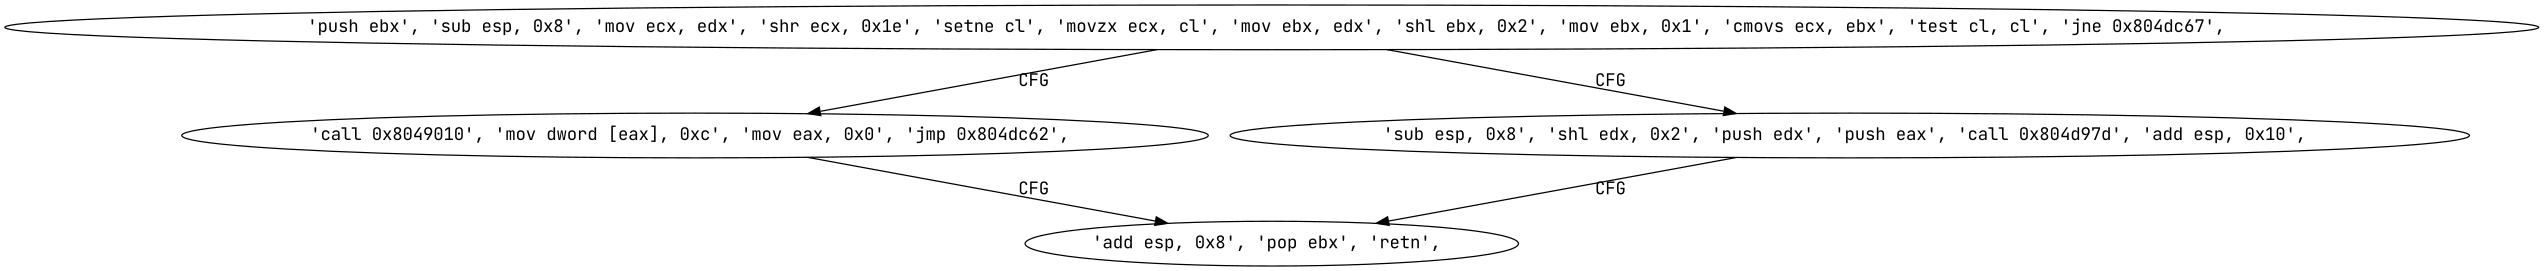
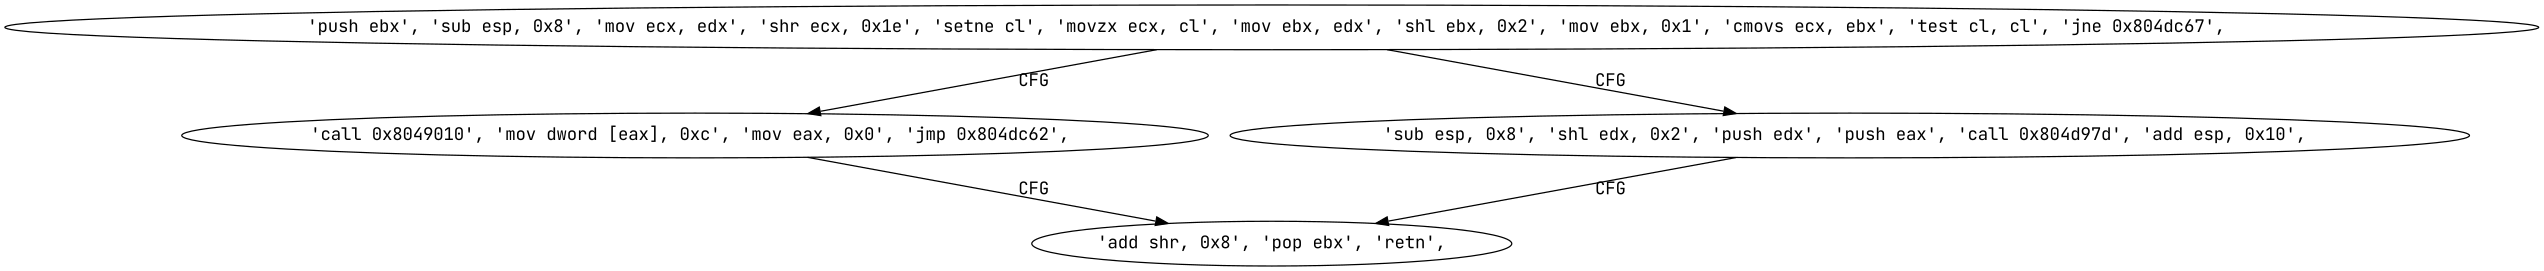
(1272, 244) -> (1272, 244)
